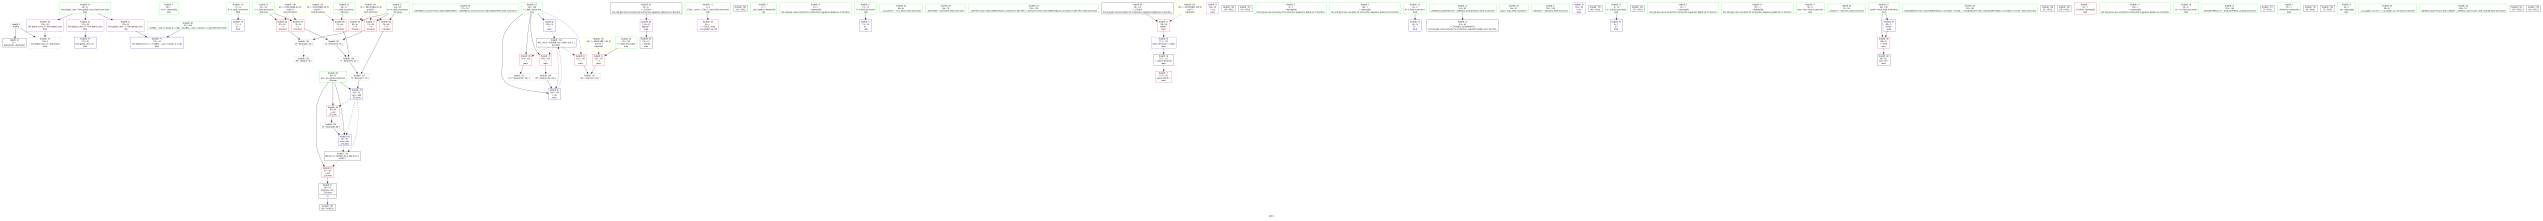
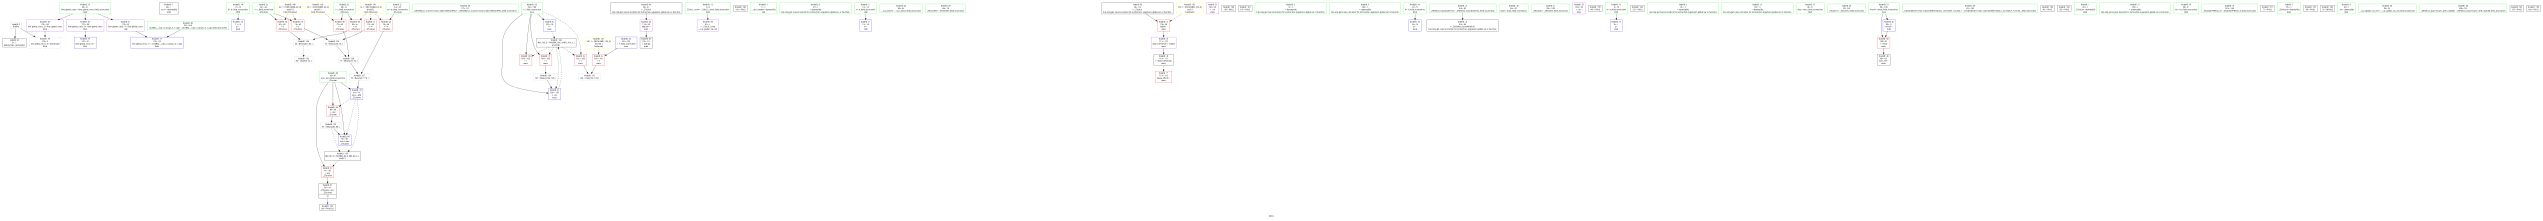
(169, 8) -> (169, 8)
(1034, 8) -> none
(2085, 8) -> (2085, 8)
(2327, 10) -> (2327, 10)
(374, 16) -> (349, 16)
(383, 17) -> none
(626, 43) -> (626, 43)
(519, 77) -> none
(344, 148) -> (335, 140)
